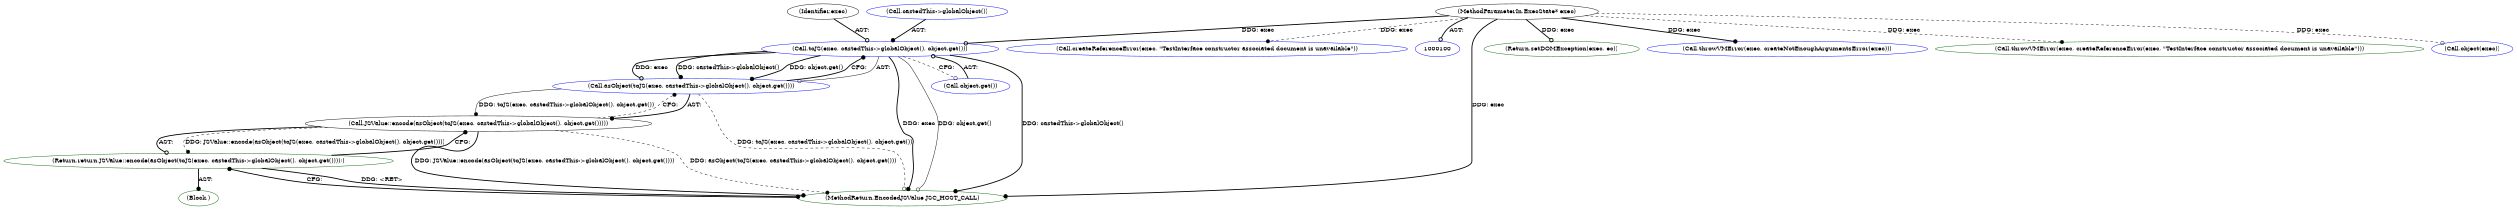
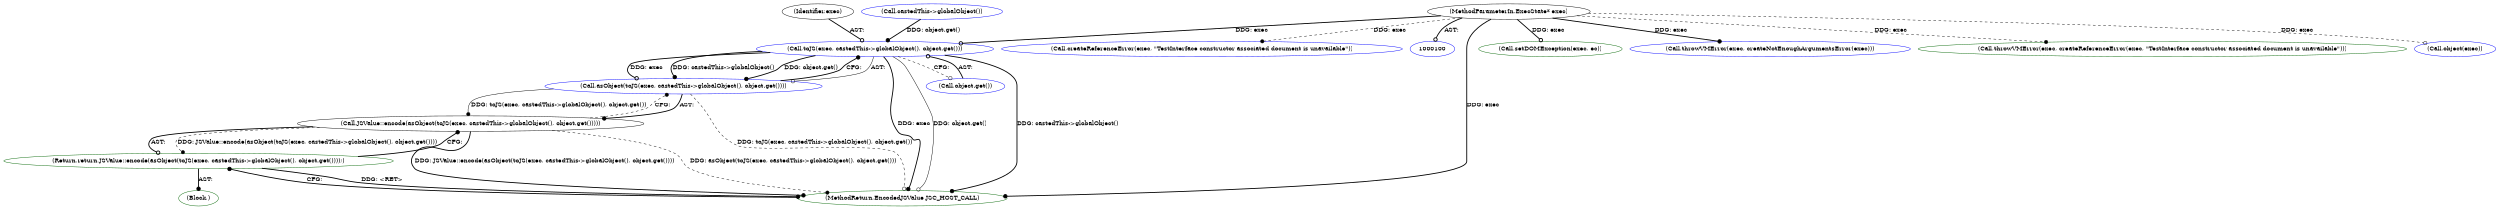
(920, 30) -> (934, 30)
(1562, 49) -> (1550, 49)
